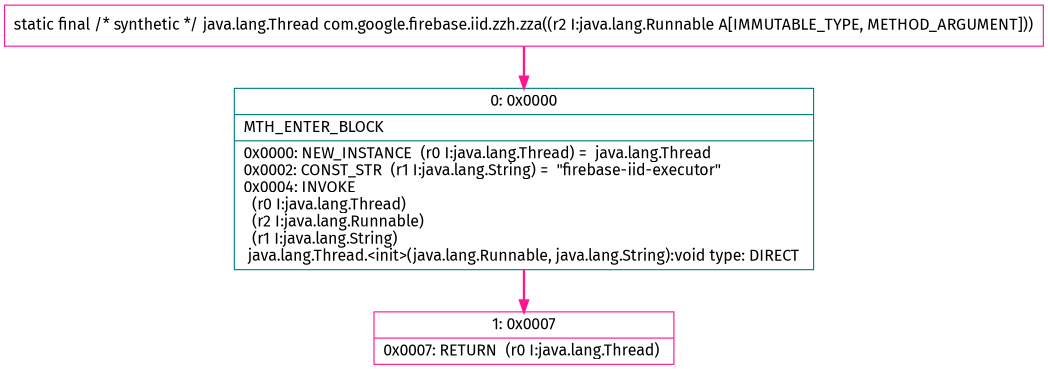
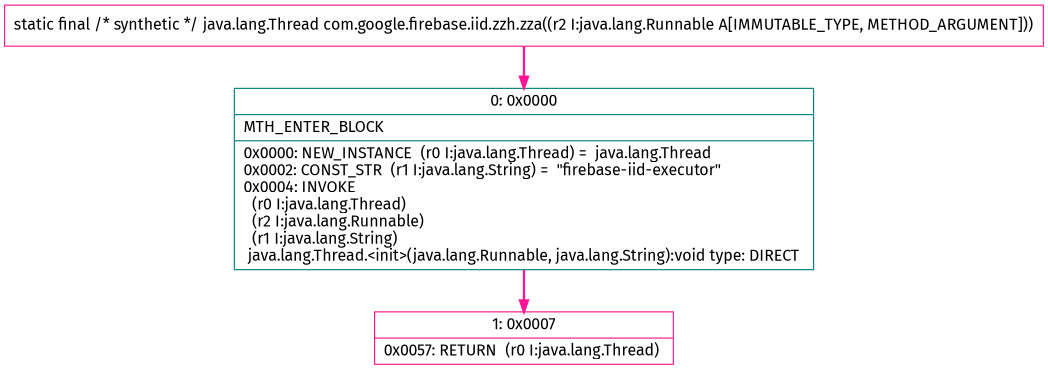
(524, 351) -> (524, 351)
